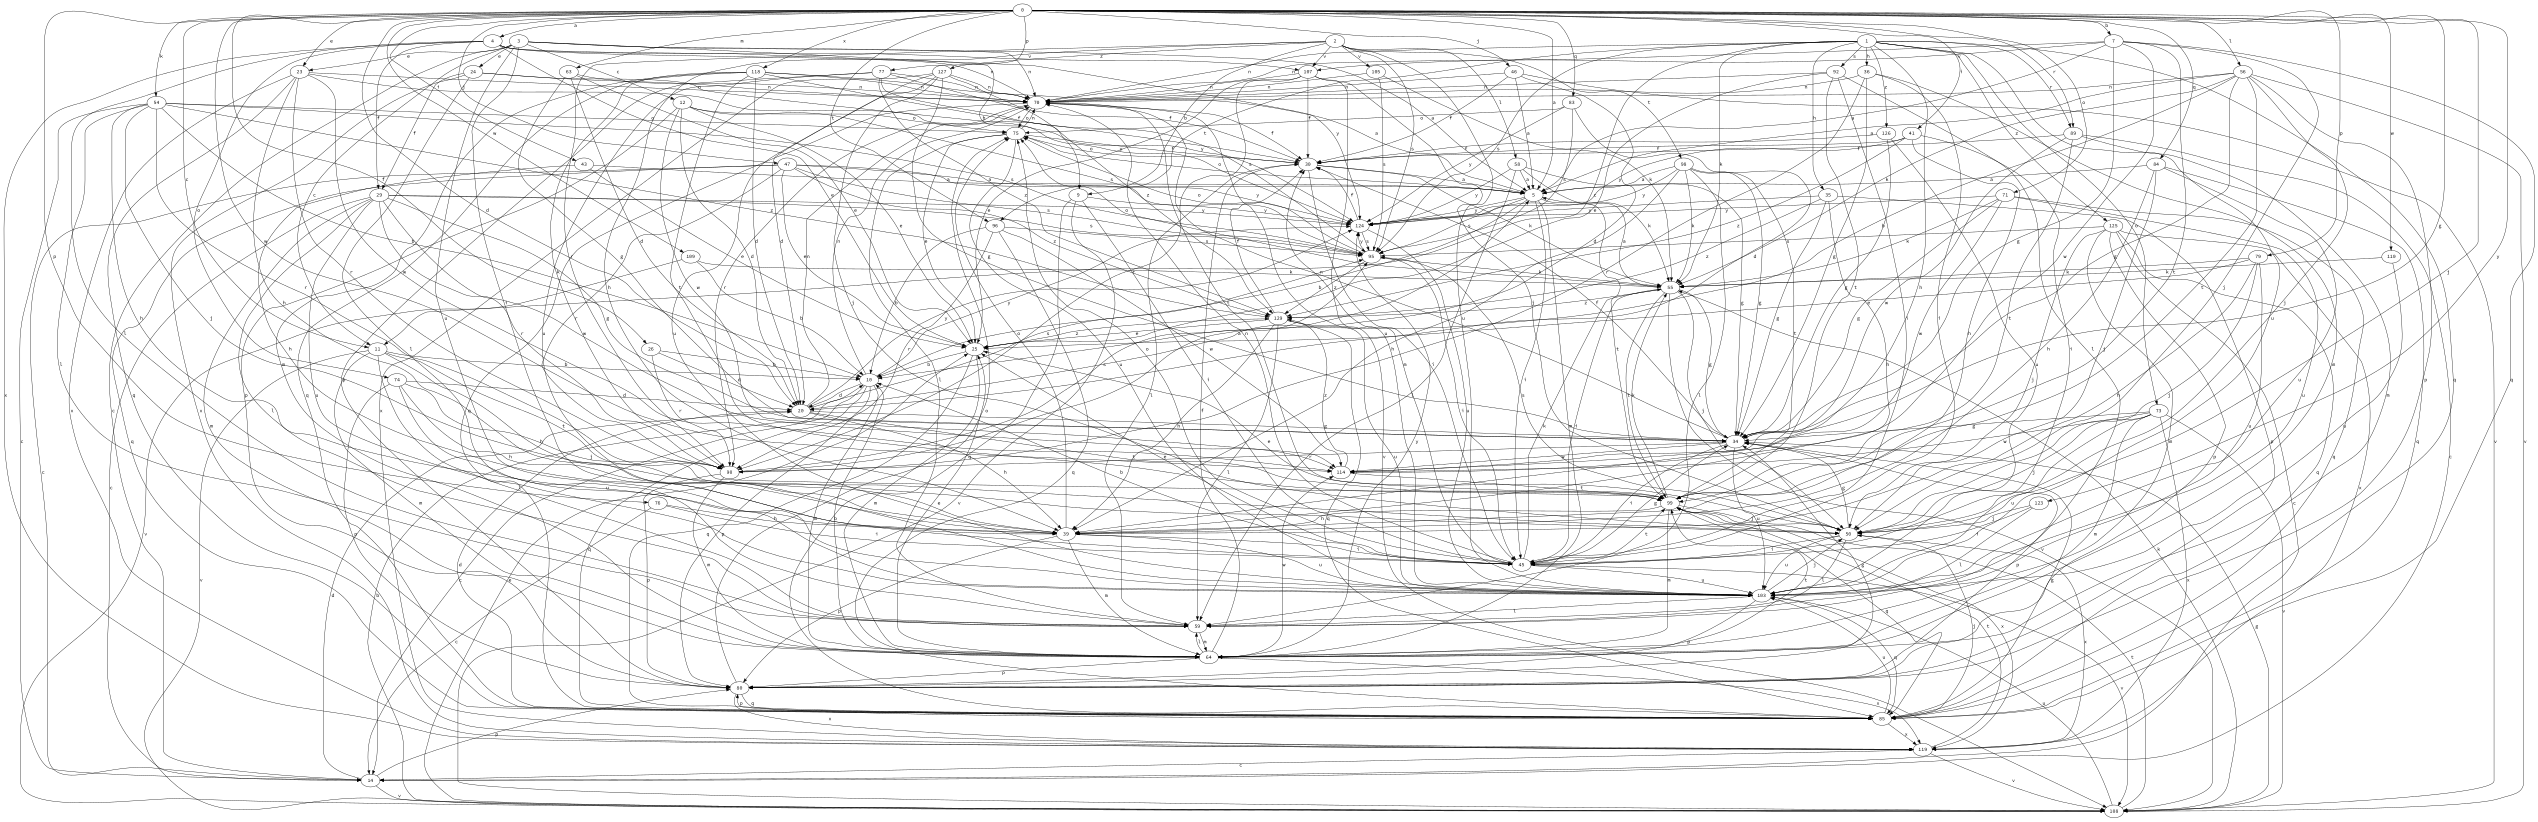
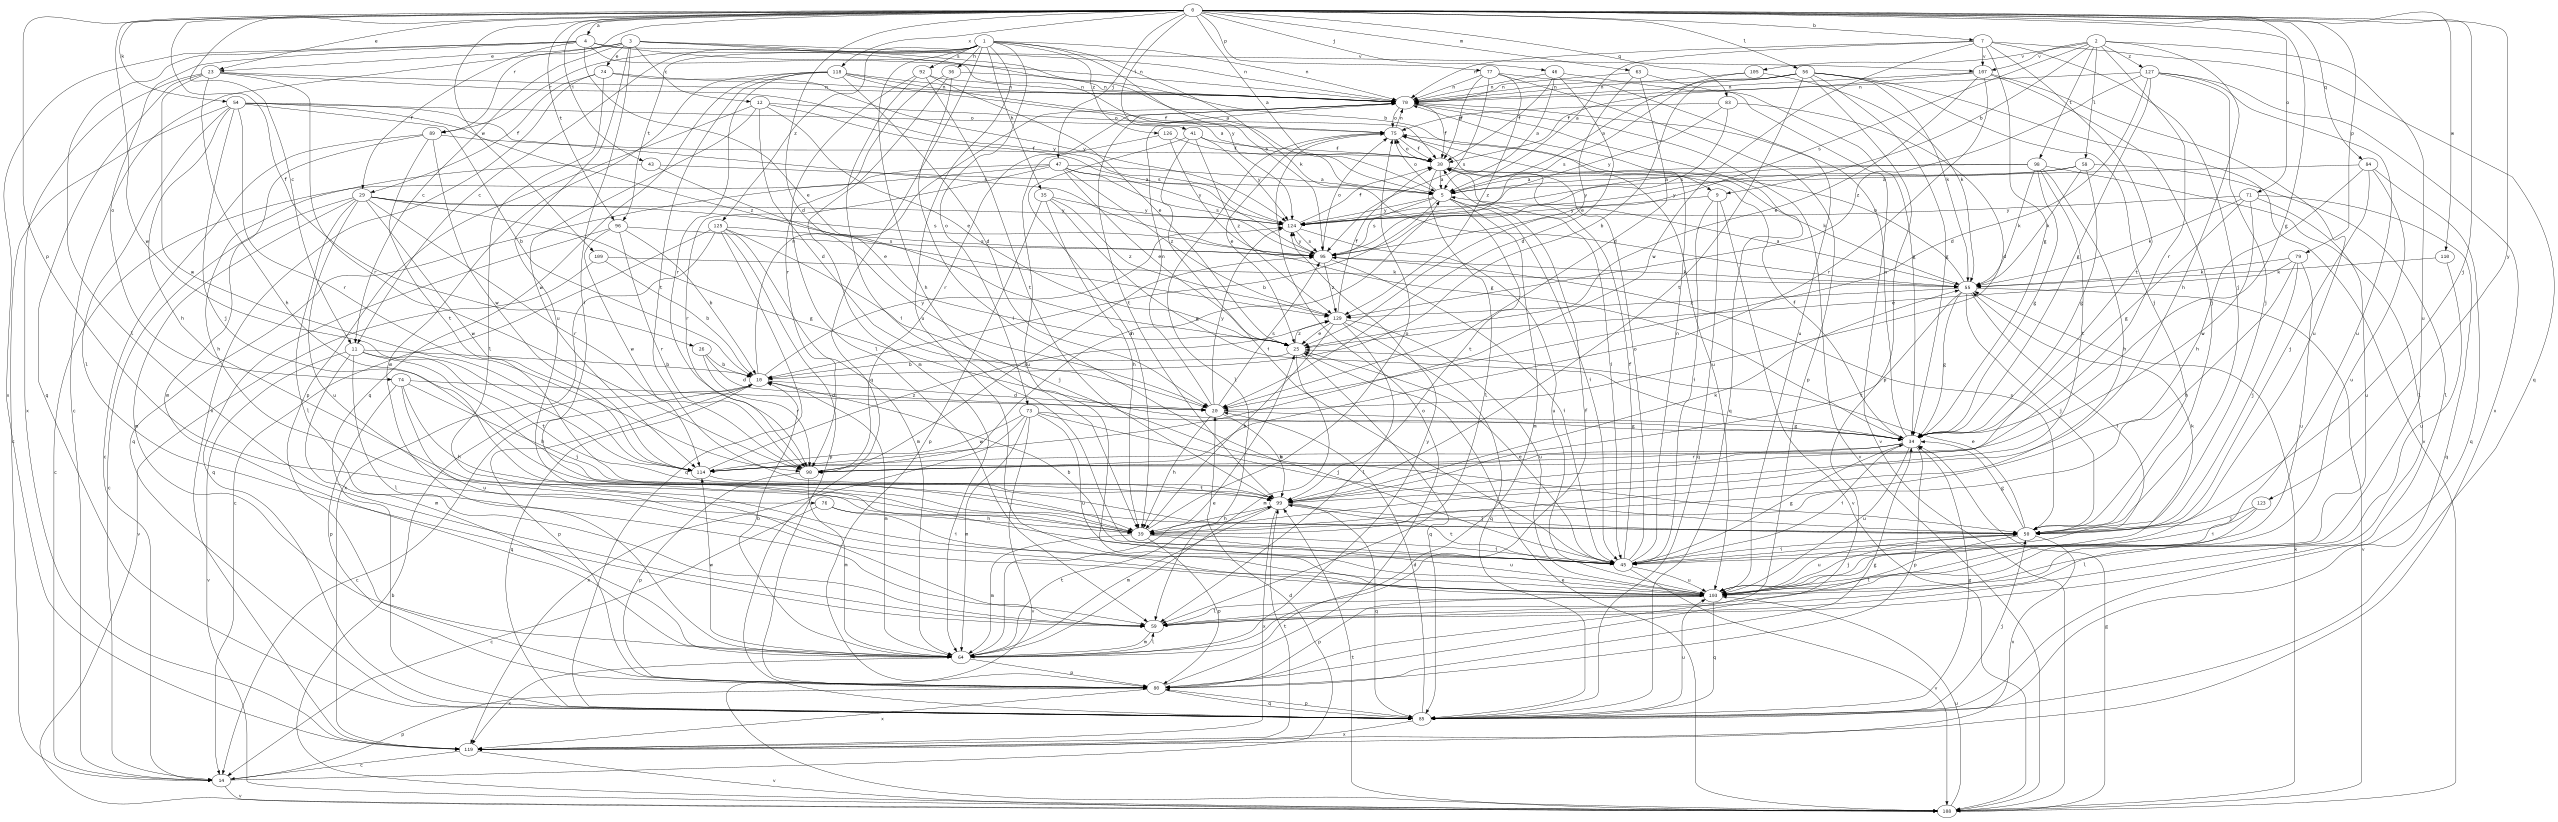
(1832, 254) -> none
(558, 272) -> (678, 272)
(1405, 365) -> (1630, 365)
